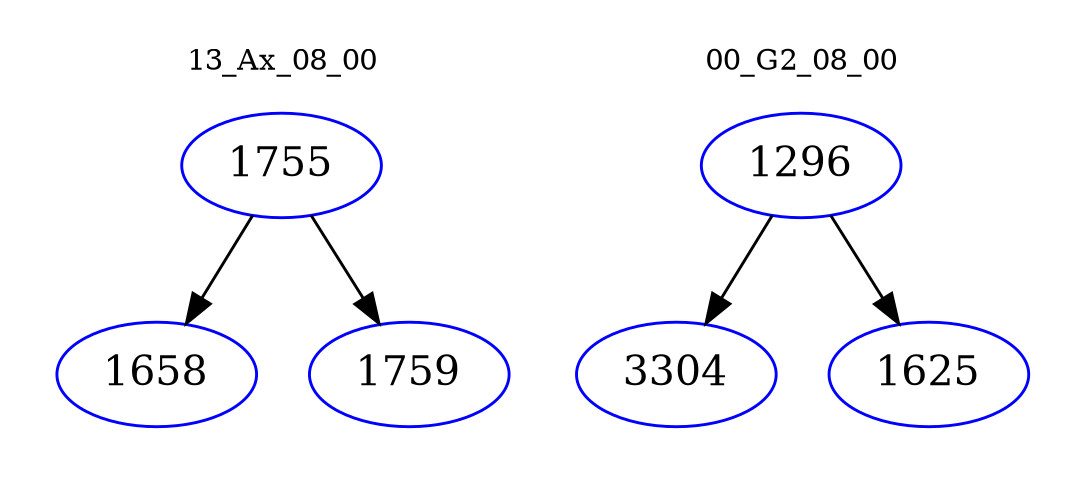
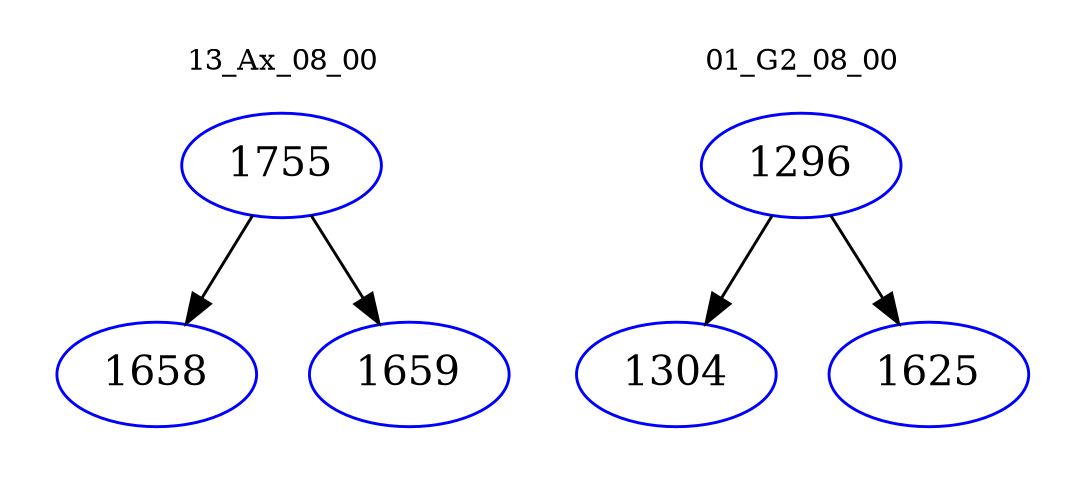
(803, 62) -> (803, 62)
(409, 374) -> (409, 374)
(676, 374) -> (676, 374)
